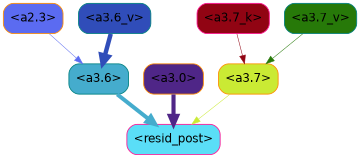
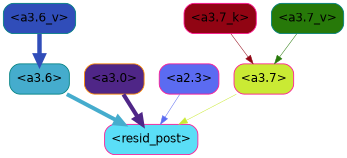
(33, 18) -> (189, 79)
(63, 46) -> (172, 106)
(248, 79) -> (264, 79)
